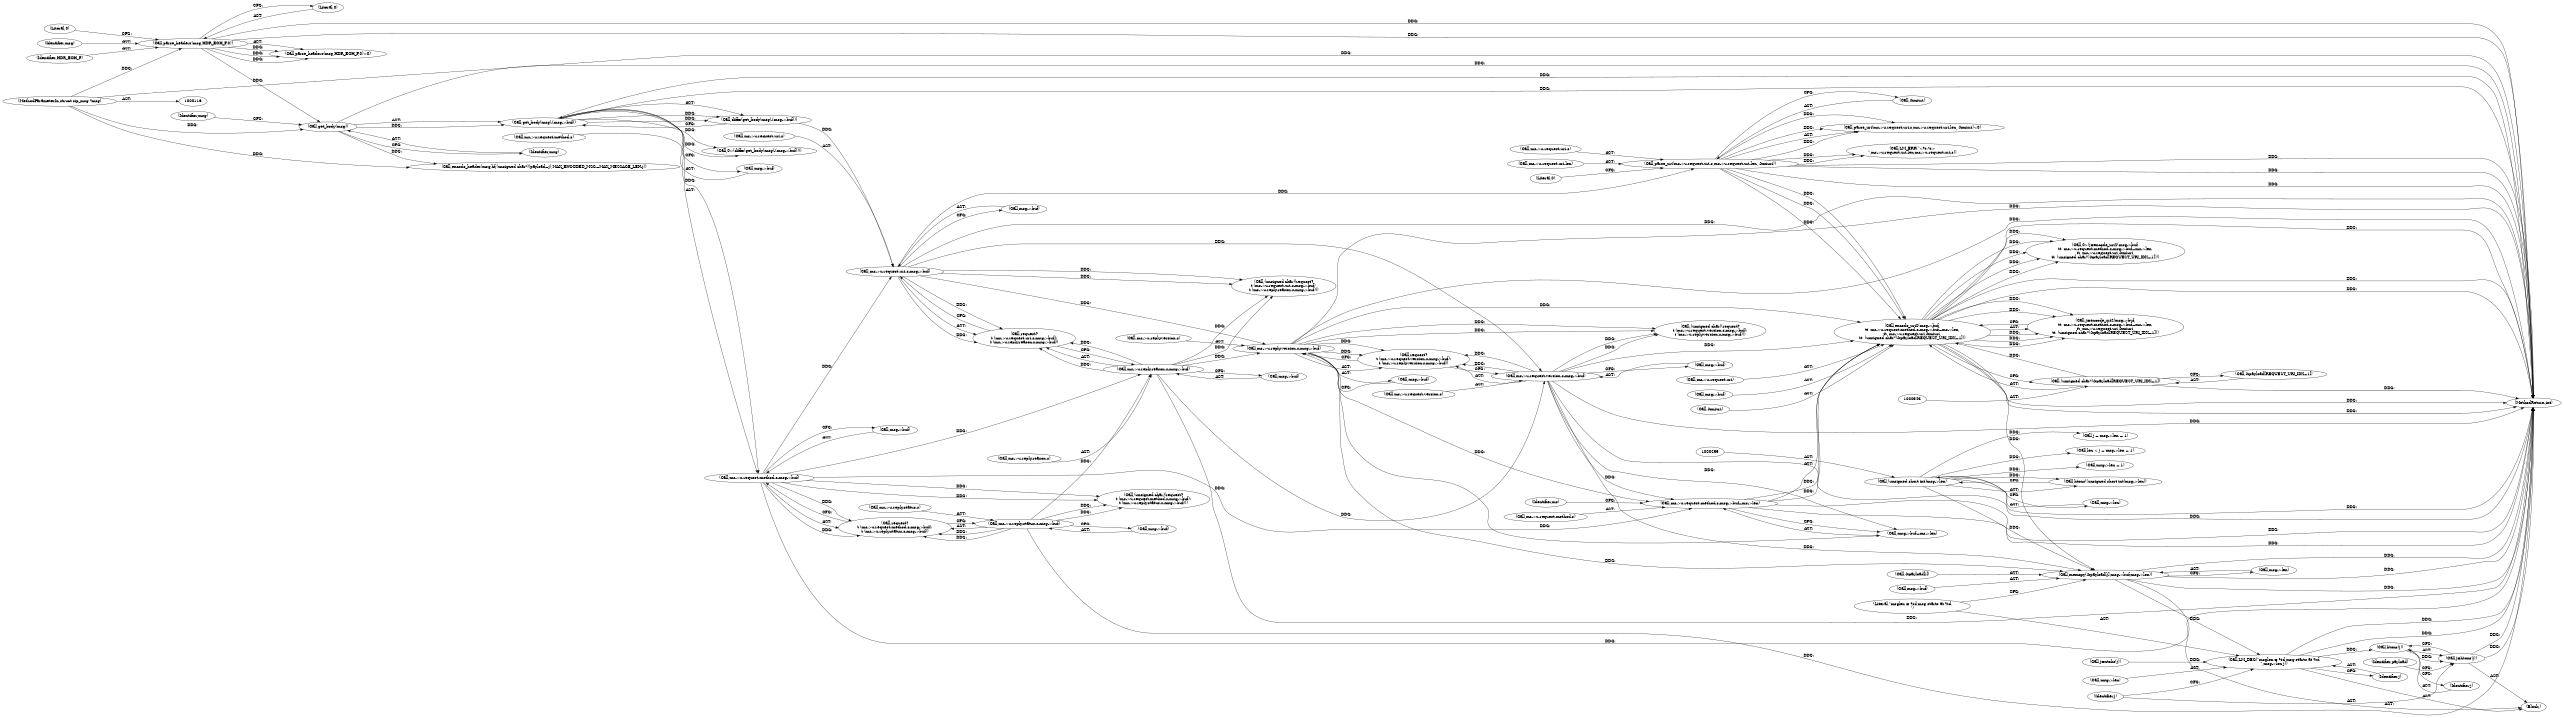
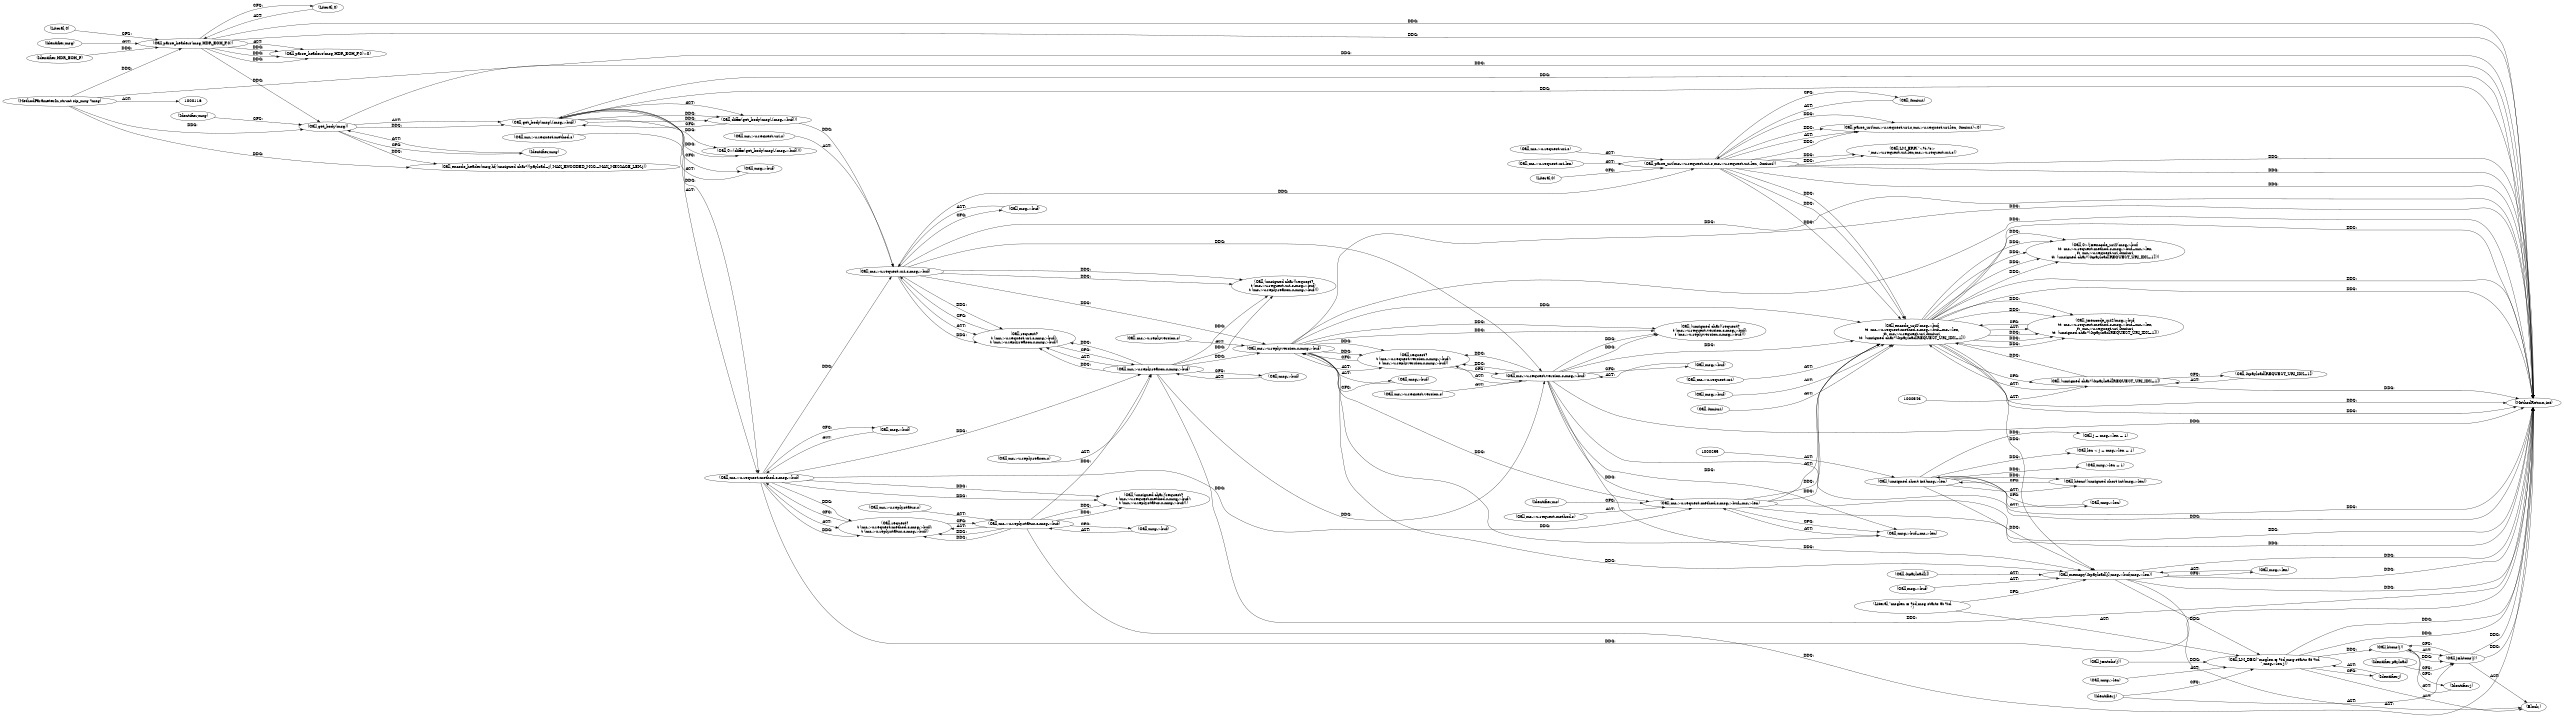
(127, 49) -> (127, 49)
